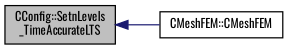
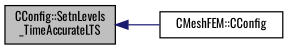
(221, 25) -> (221, 25)
